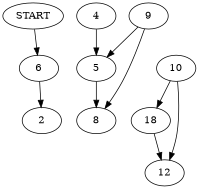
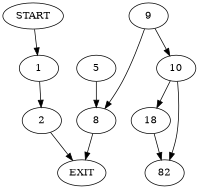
(96, 16) -> none
(125, 40) -> (161, 39)
(39, 68) -> (39, 68)
none -> (82, 173)
(165, 173) -> (165, 173)
